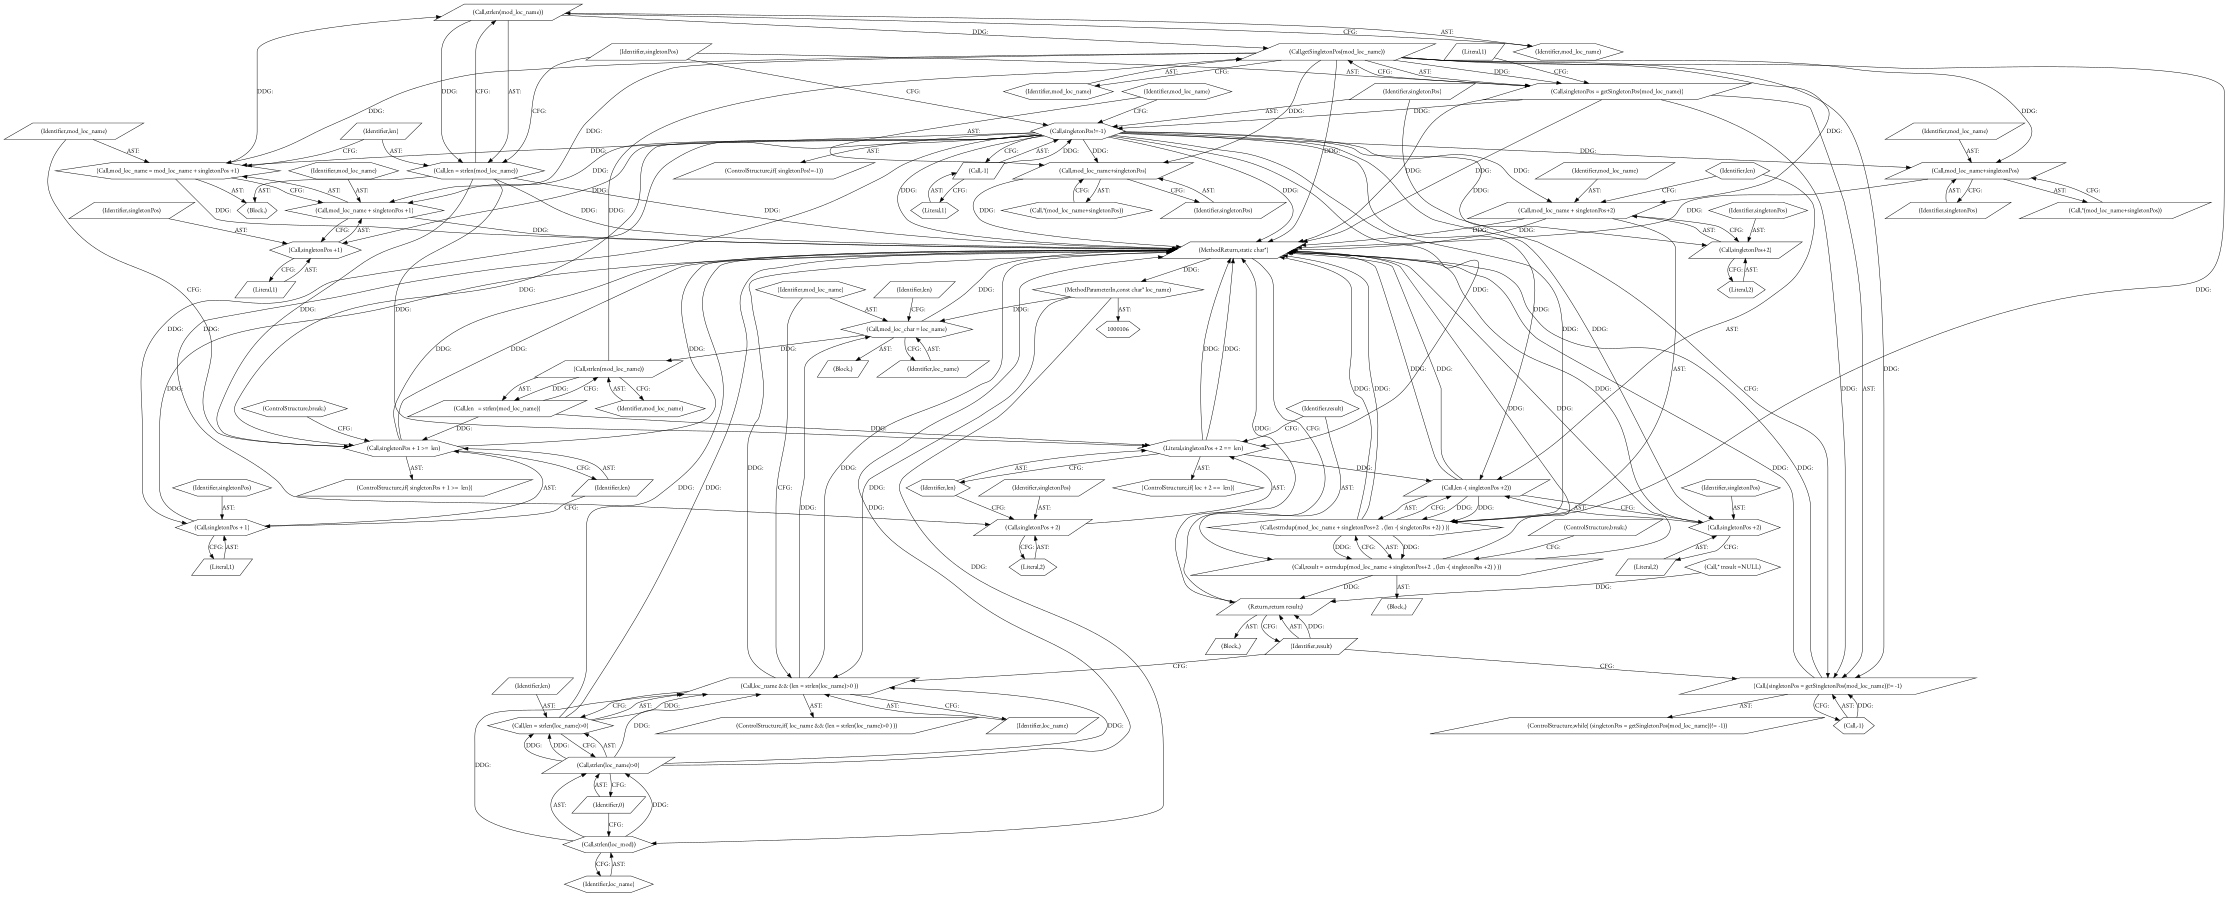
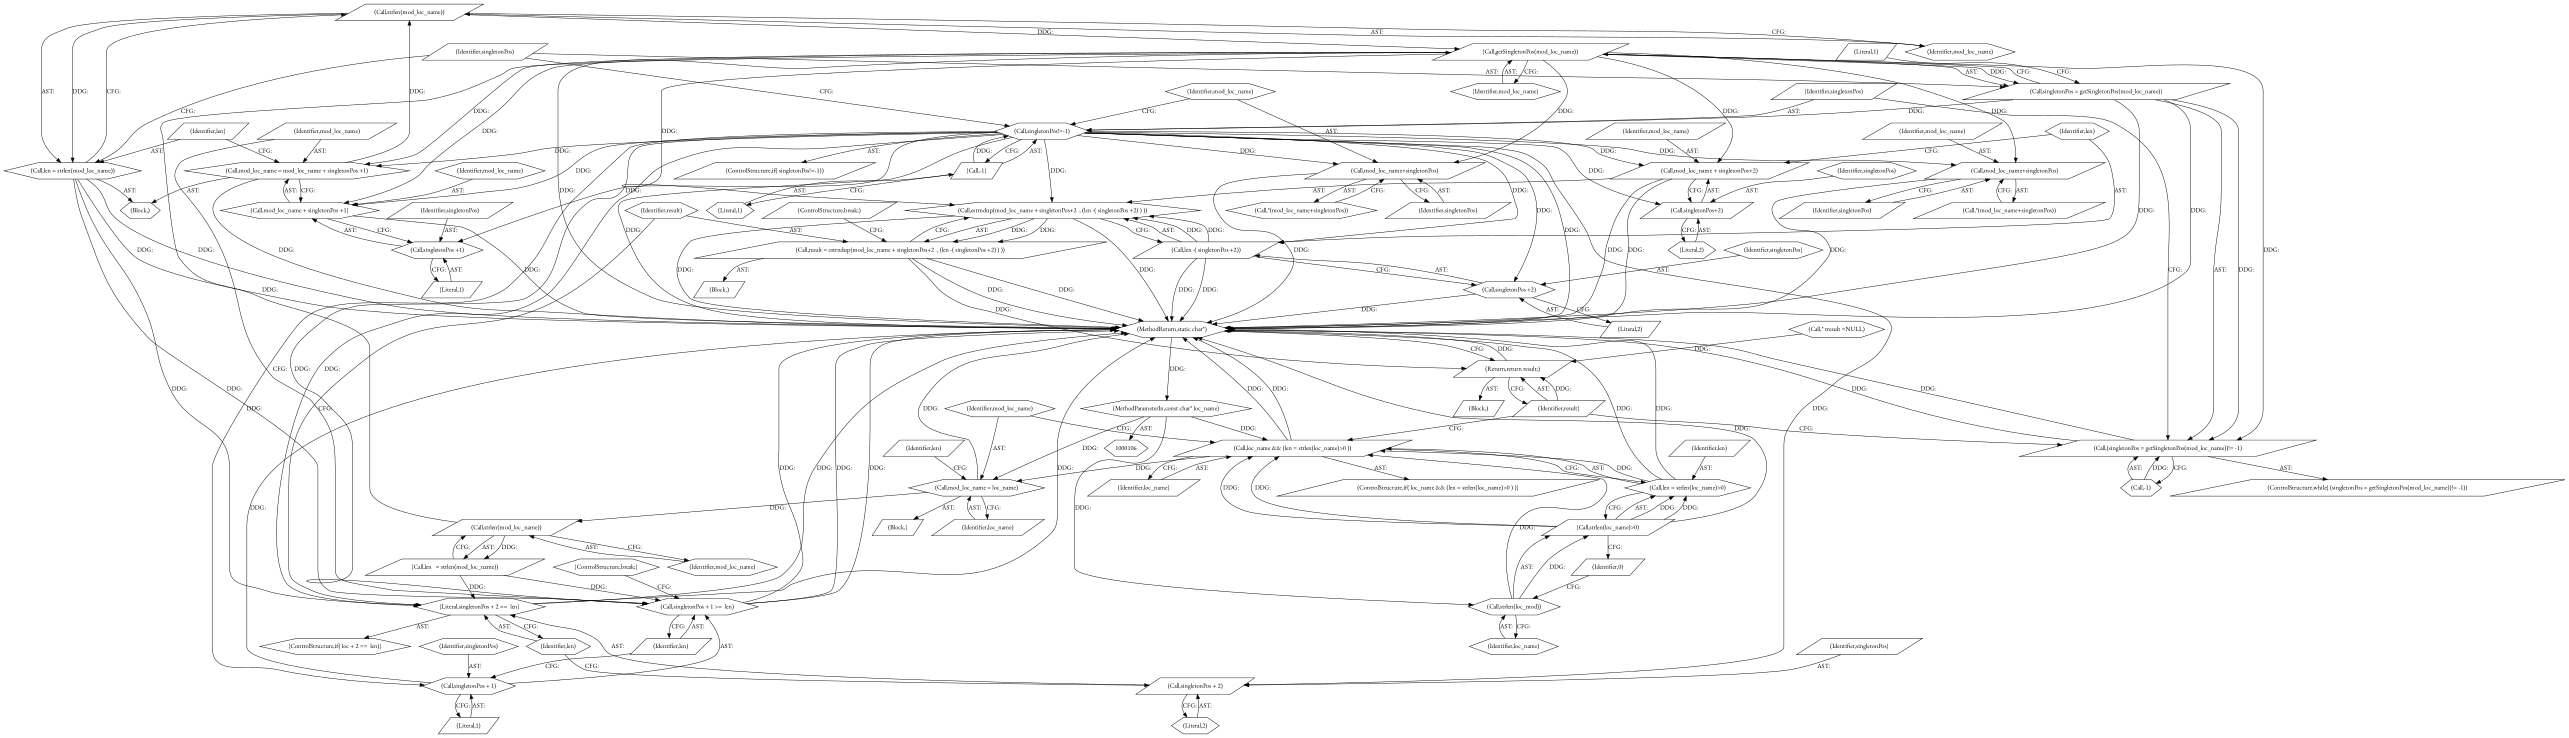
(1234, 250) -> (1172, 329)
(907, 329) -> (977, 488)
(1335, 467) -> none
(415, 488) -> none
(594, 788) -> none
